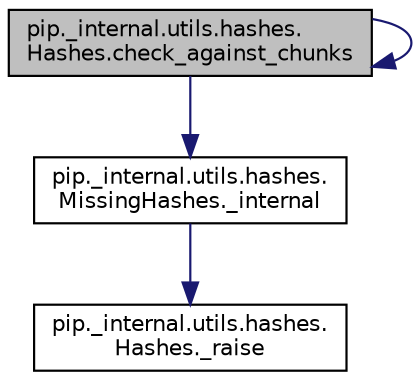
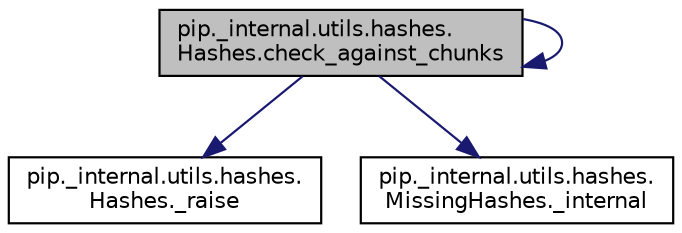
(190, 253) -> (262, 109)
